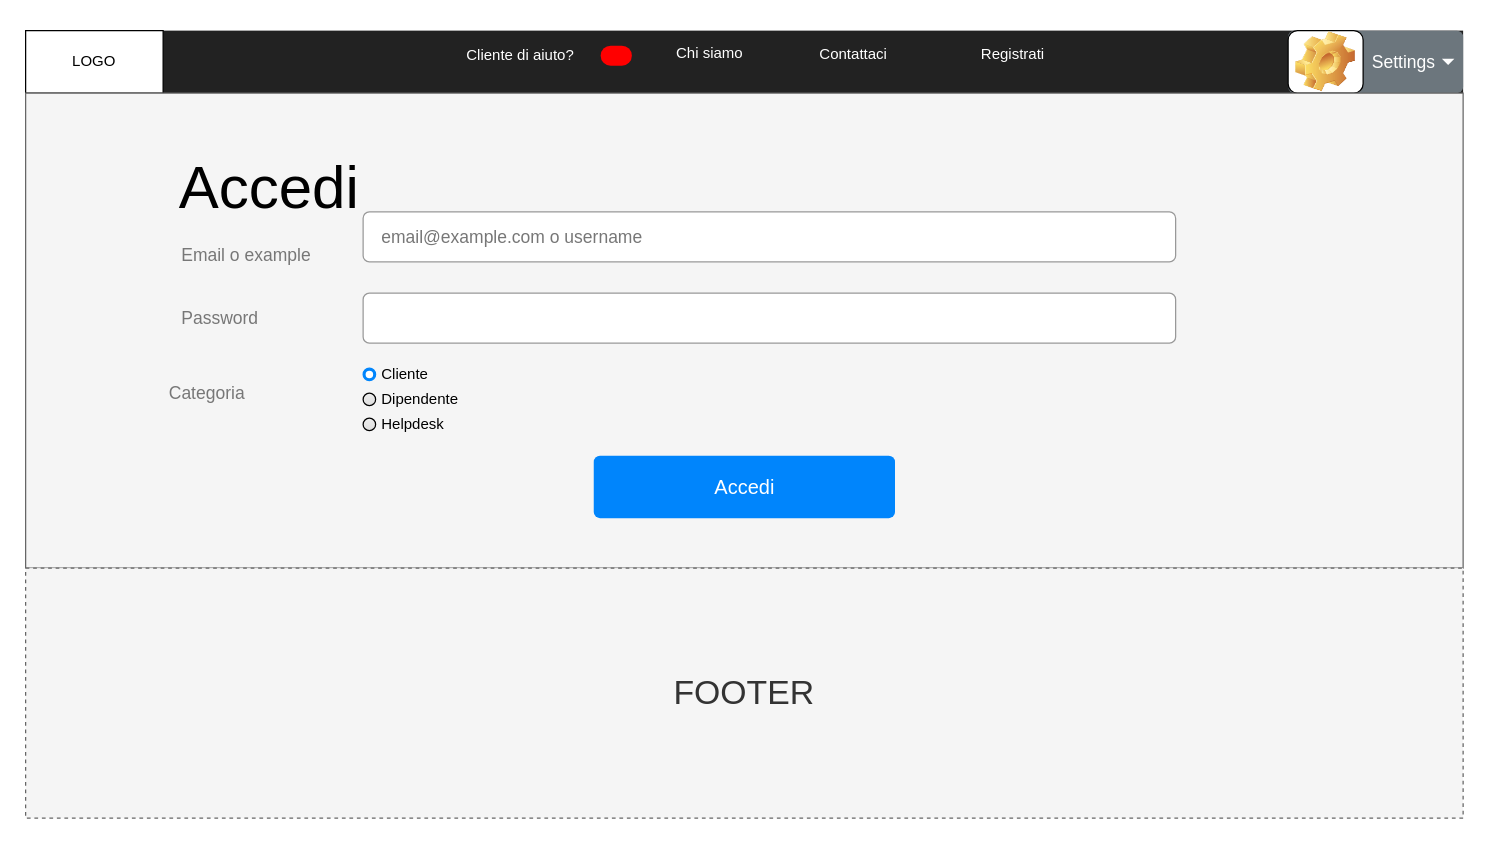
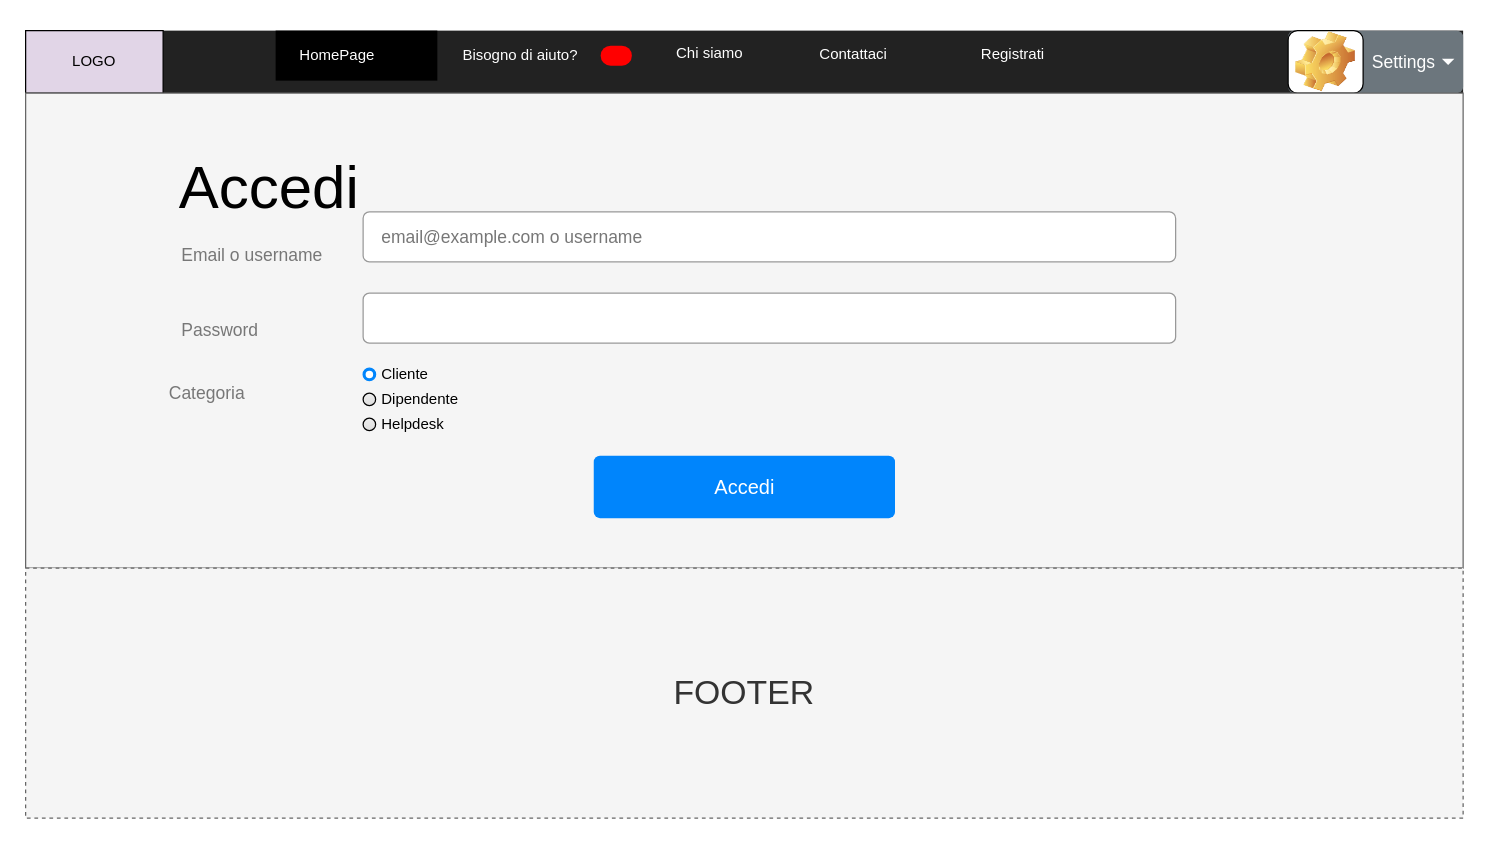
none -> (356, 56)
(521, 56) -> (521, 56)
(94, 62) -> (94, 62)
(244, 256) -> (251, 256)
(257, 318) -> (257, 331)
